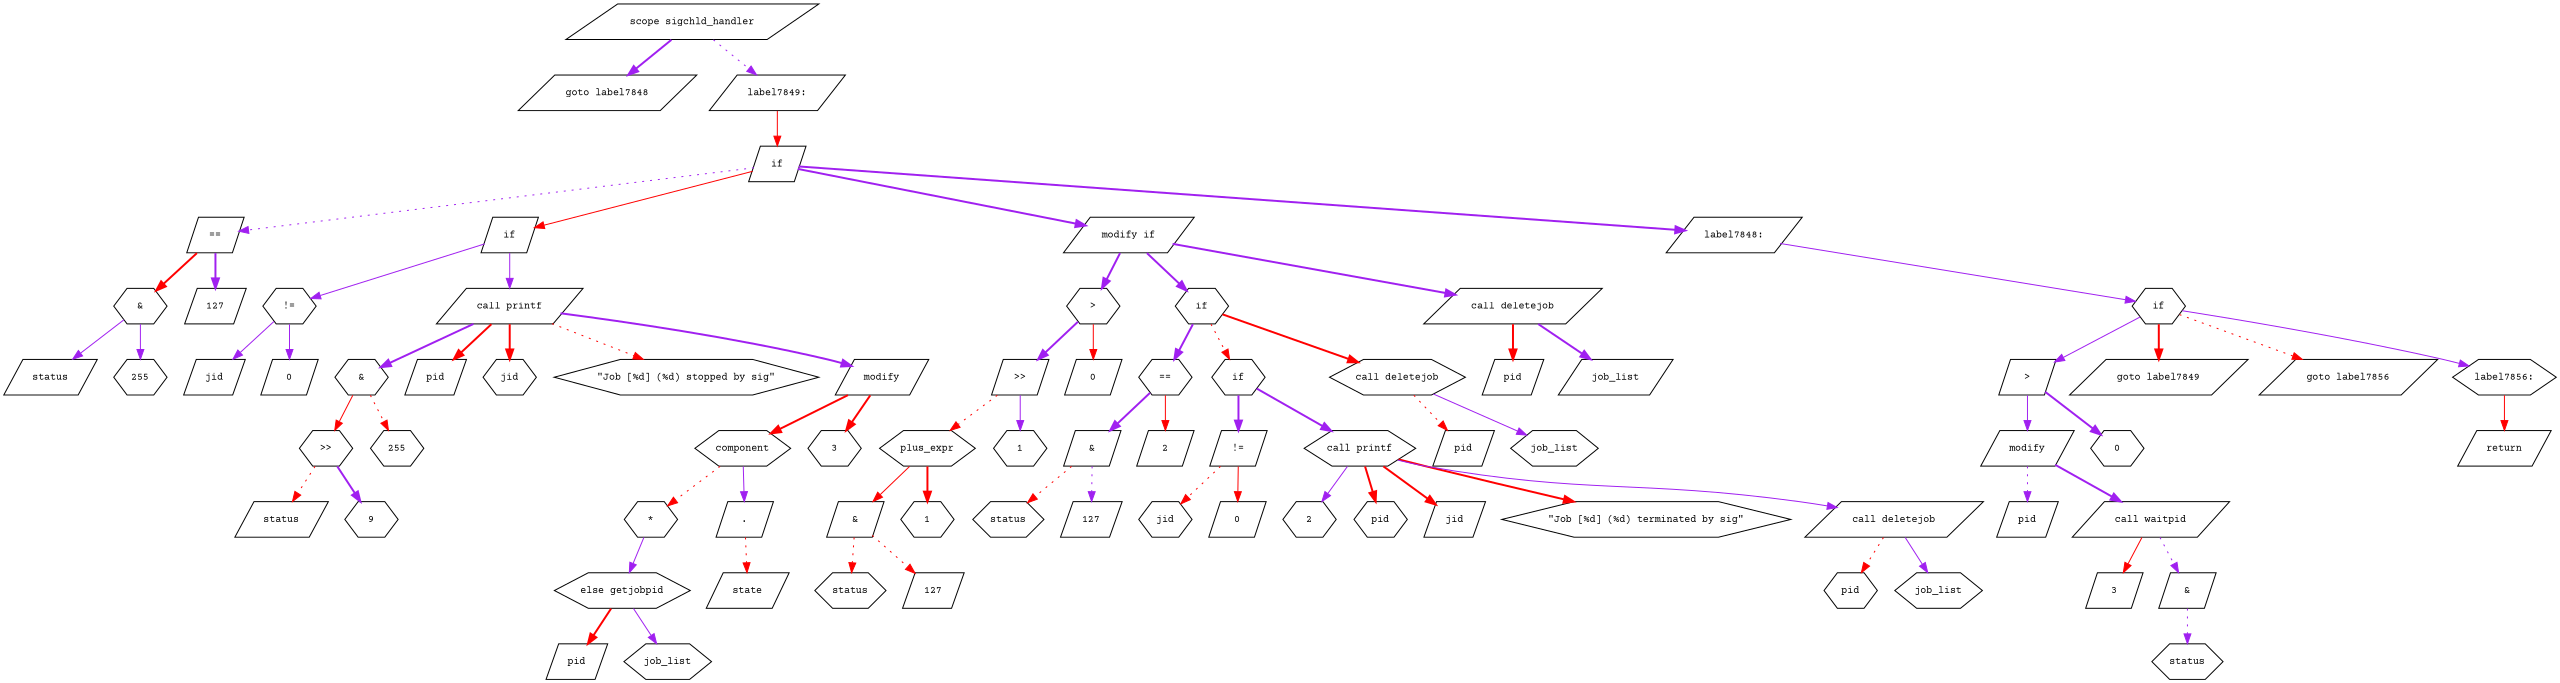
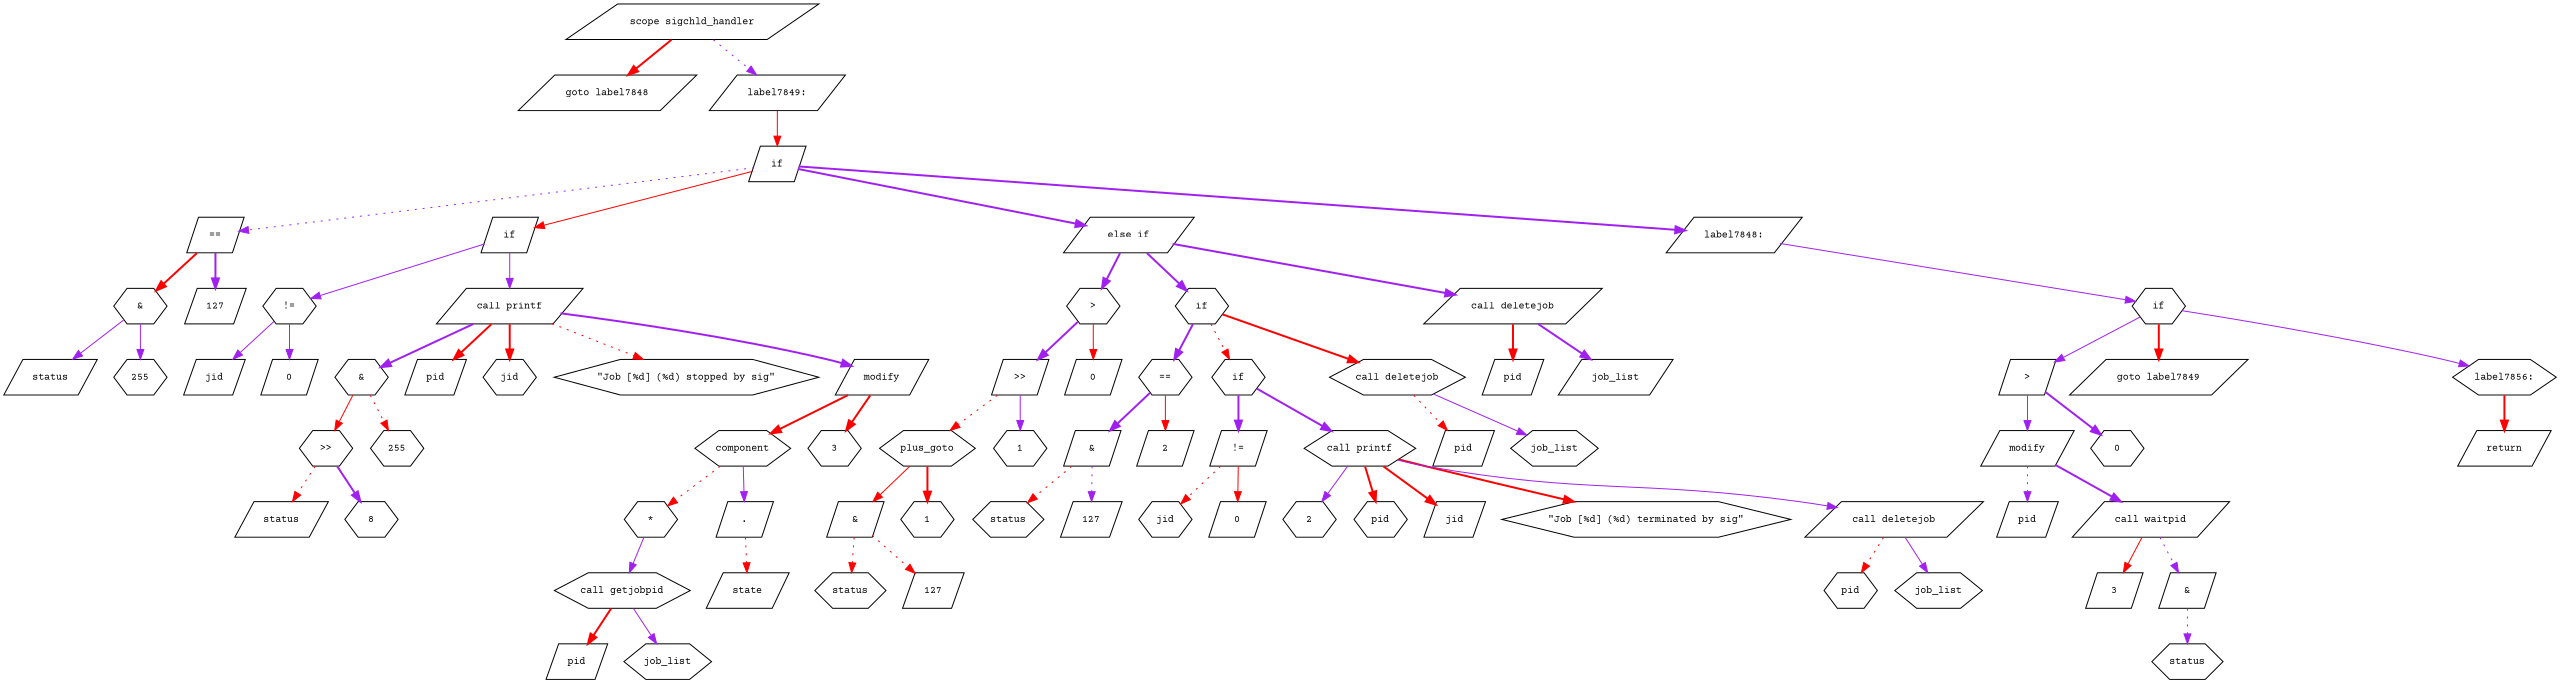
(654, 54) -> (654, 54)
(1129, 235) -> (1129, 235)
(2348, 377) -> none
(2504, 408) -> (2504, 408)
(927, 448) -> (927, 448)
(371, 519) -> (371, 519)
(622, 591) -> (622, 591)
